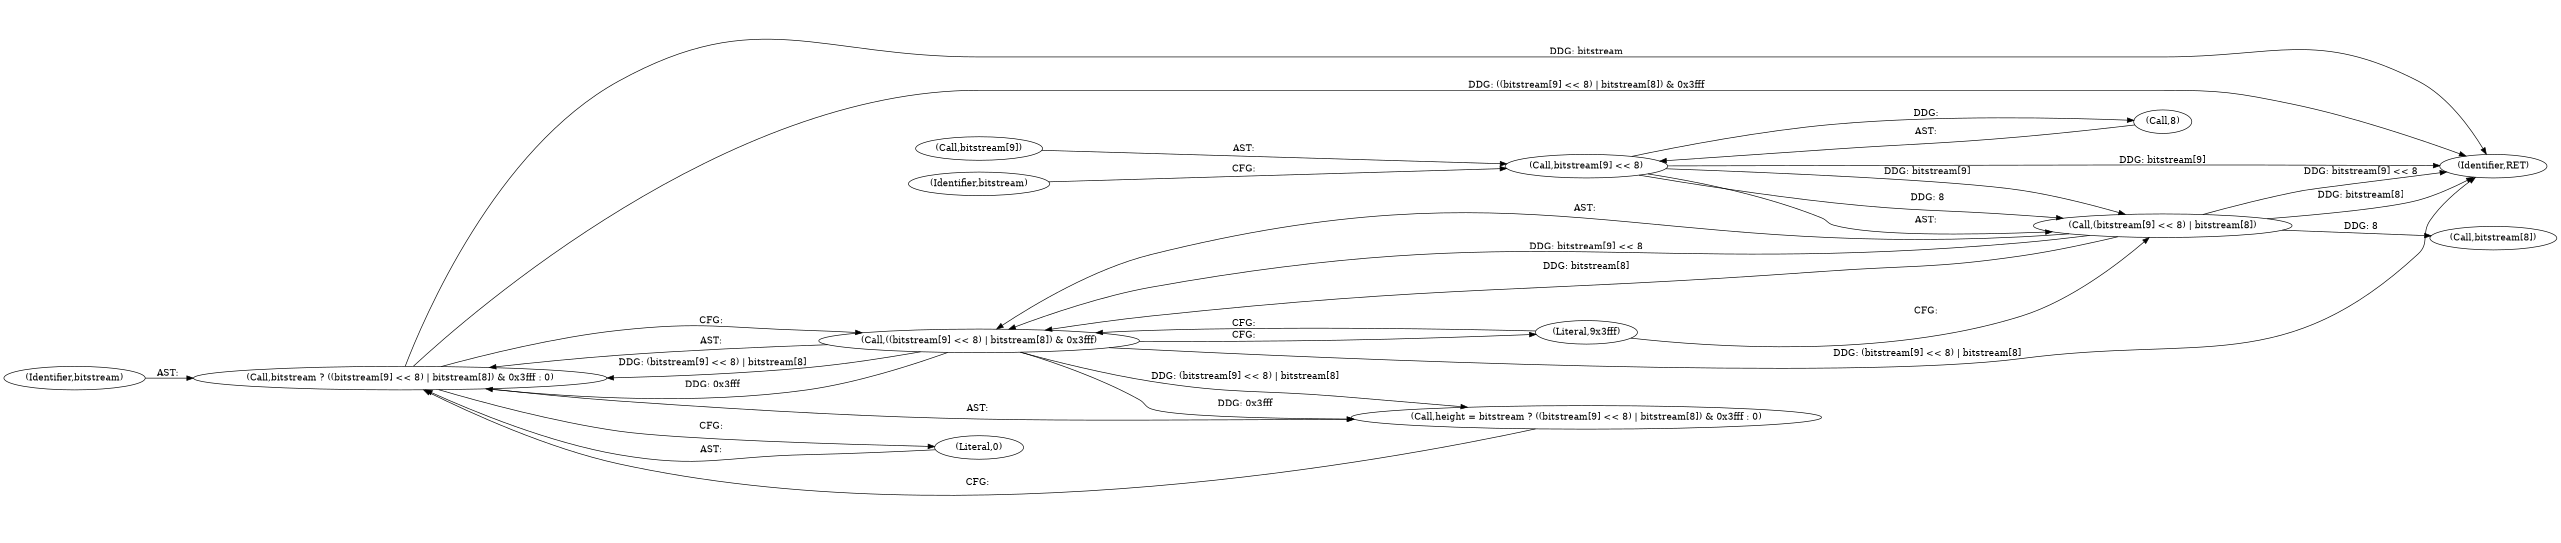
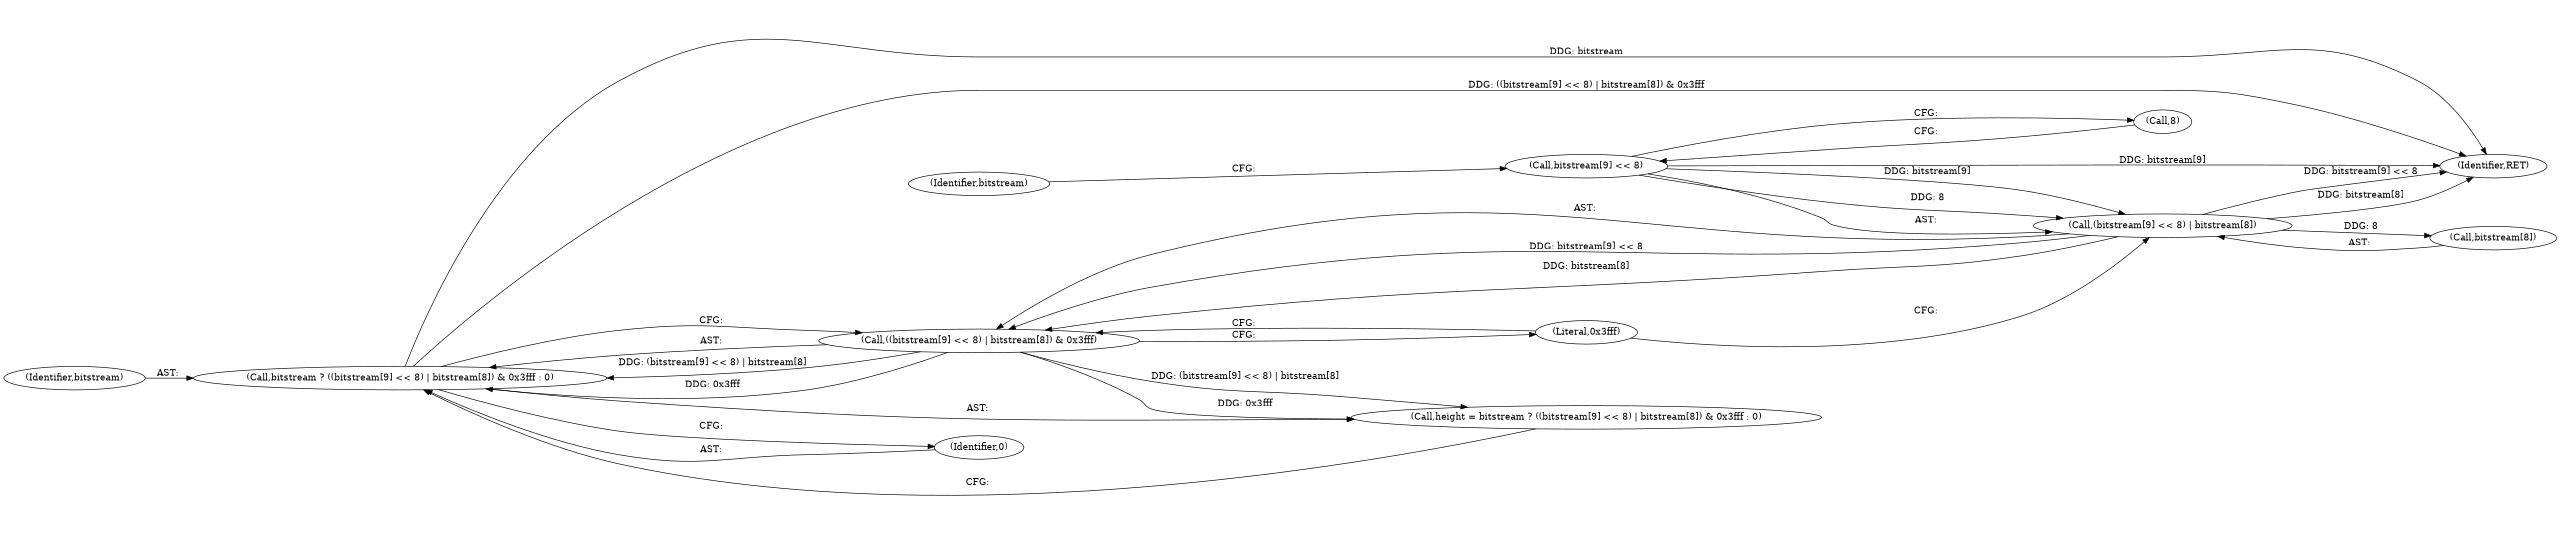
(1928, 114) -> (1928, 114)
(1928, 132) -> (1928, 132)
(979, 149) -> none
none -> (2334, 250)
(1586, 332) -> (1586, 332)
(1822, 368) -> none
(979, 447) -> (979, 447)
